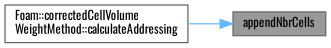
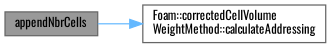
(204, 24) -> (114, 24)
